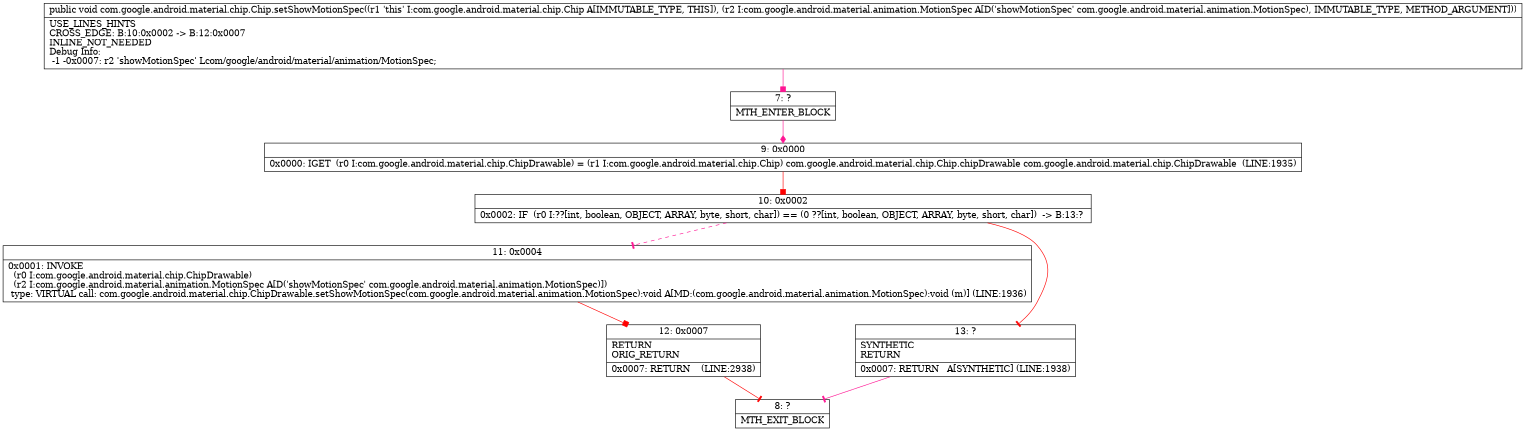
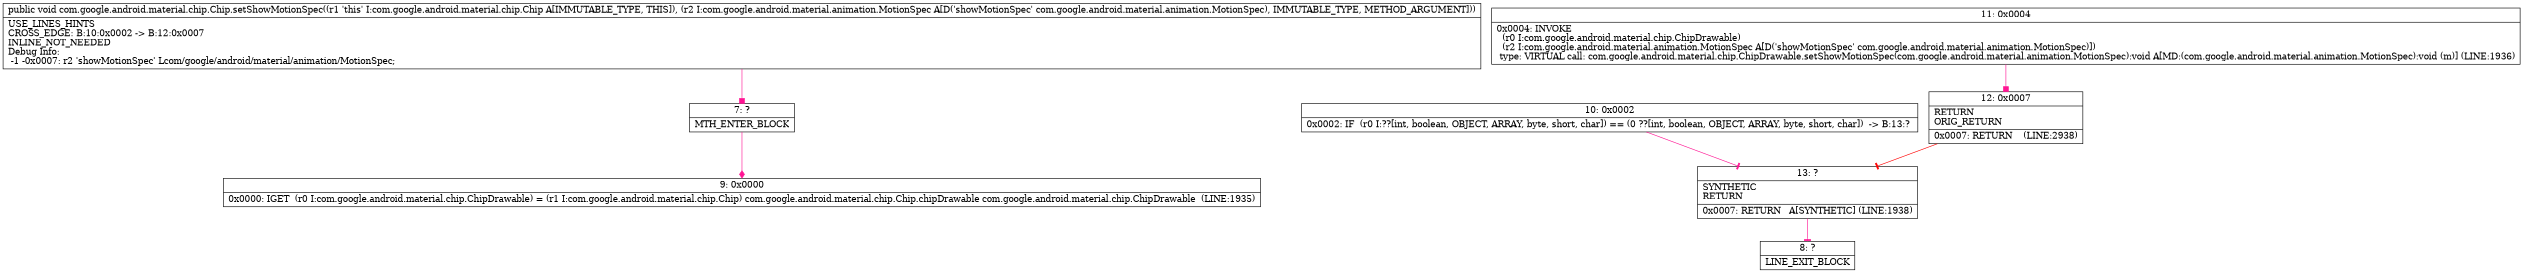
(783, 180) -> none
(681, 234) -> none
(1046, 259) -> (1691, 149)
(49, 267) -> (1537, 29)
(600, 312) -> (2006, 75)
(741, 387) -> (1908, 155)
(782, 421) -> (1808, 262)
